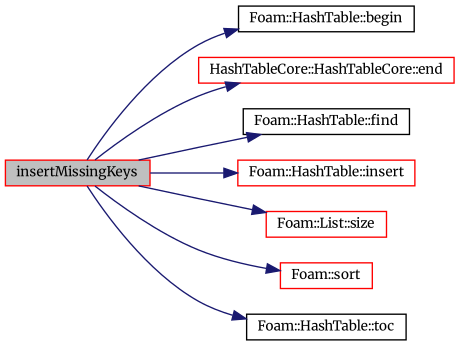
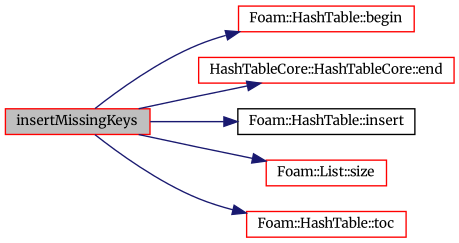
(326, 19) -> (326, 19)
(326, 122) -> none
(326, 173) -> (326, 122)
(326, 276) -> none
(326, 327) -> (326, 224)
